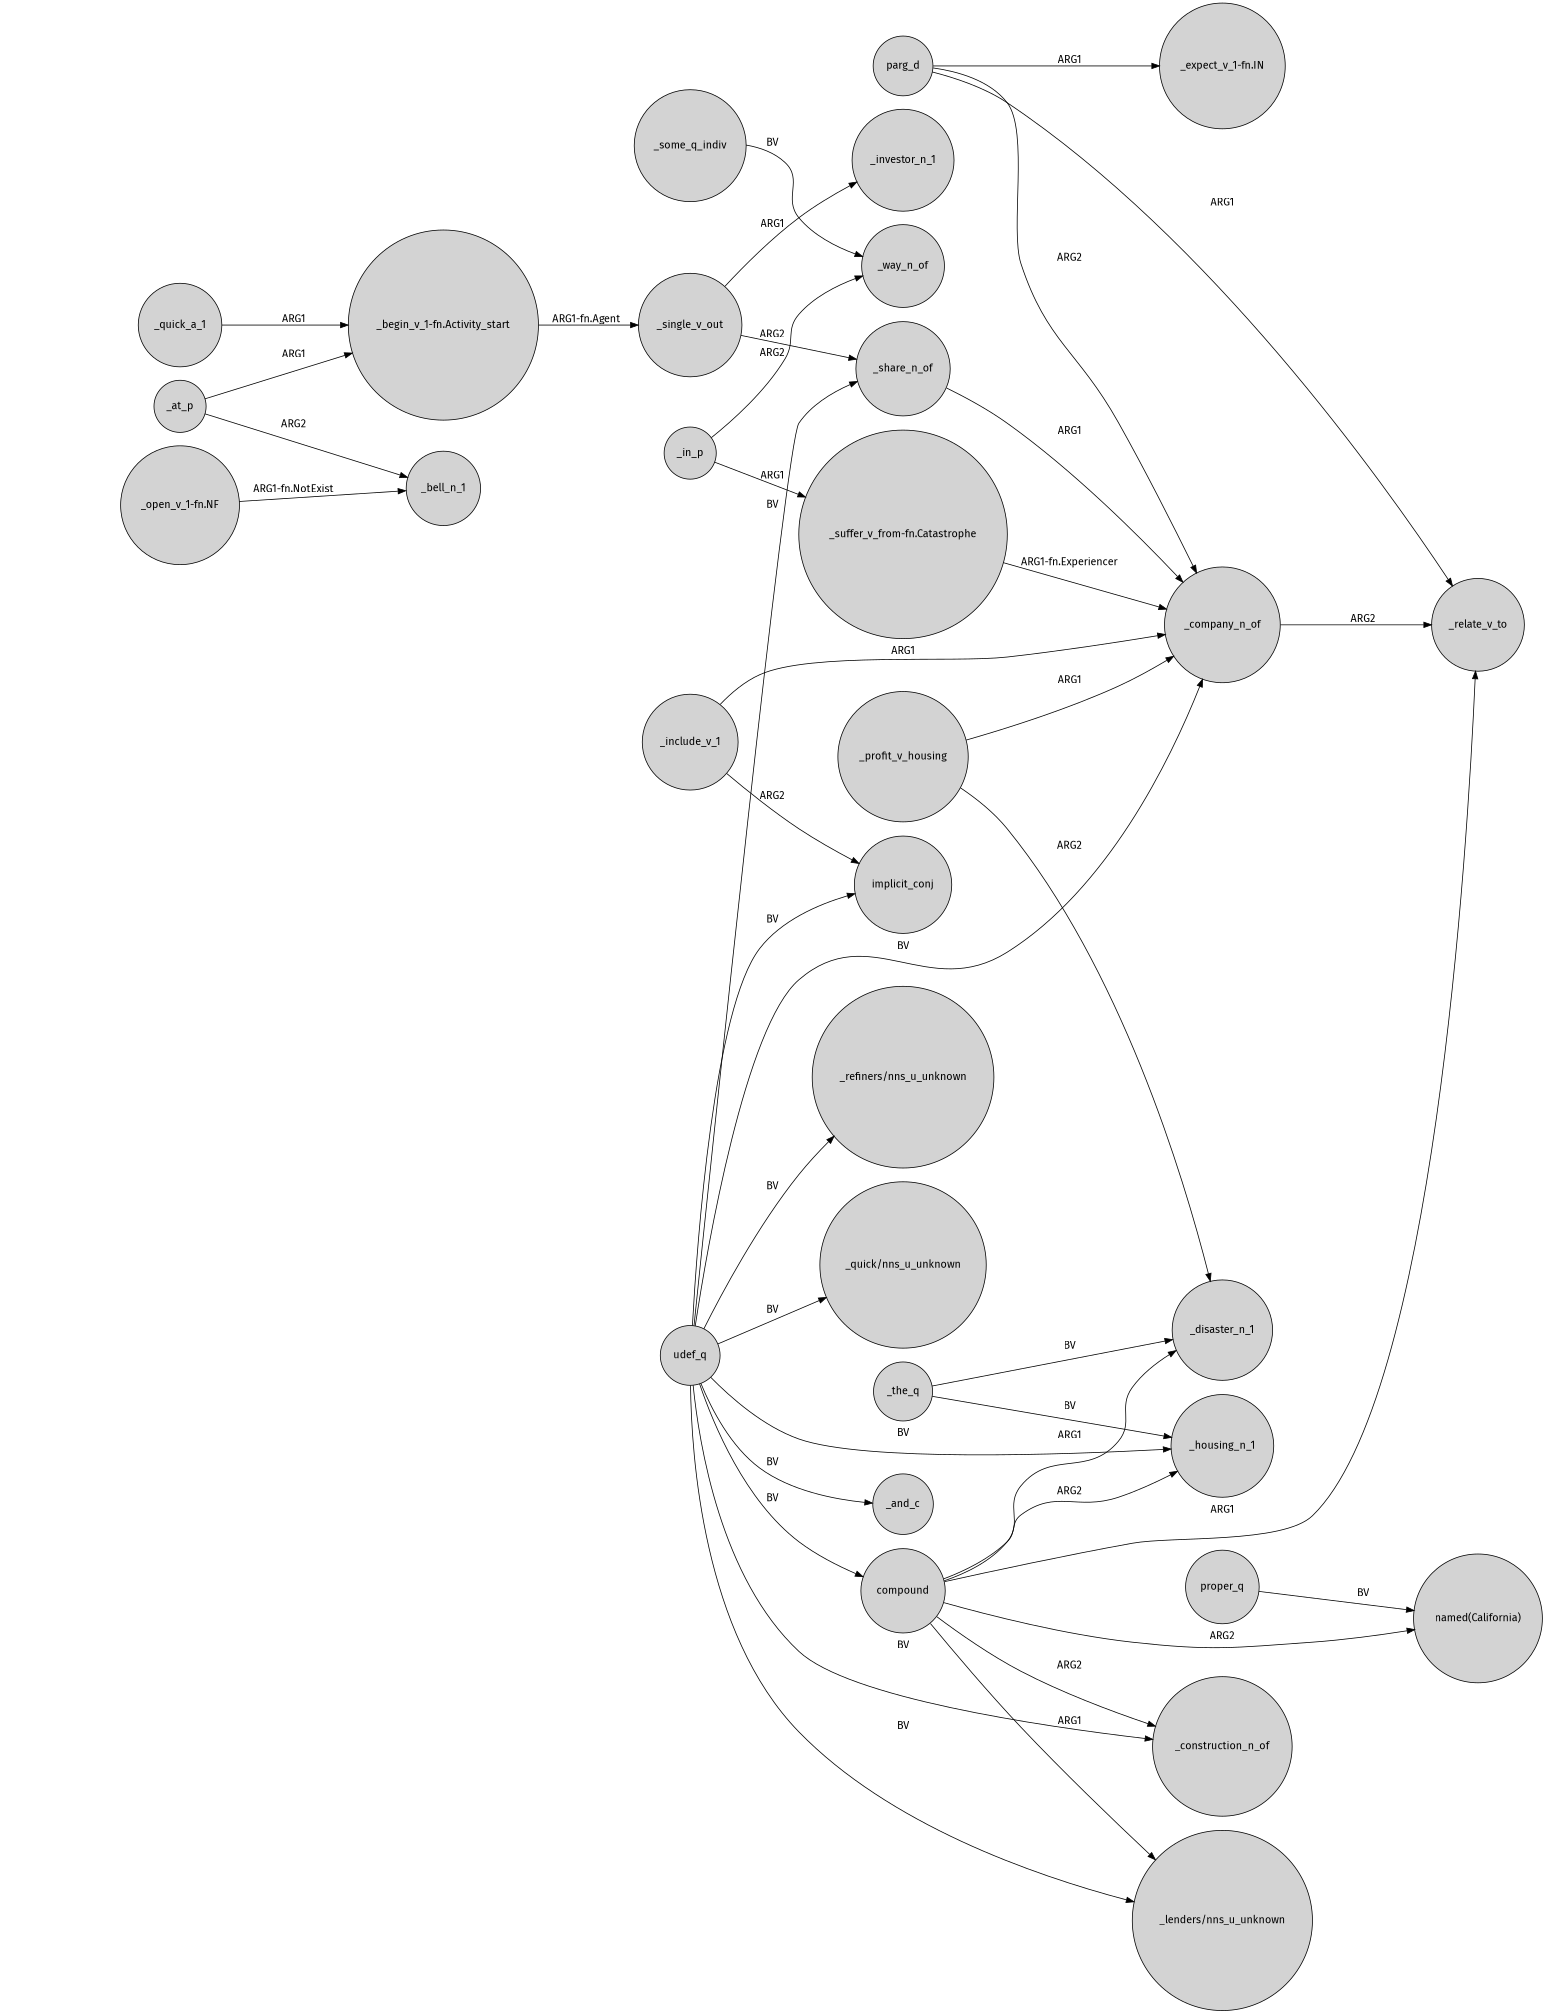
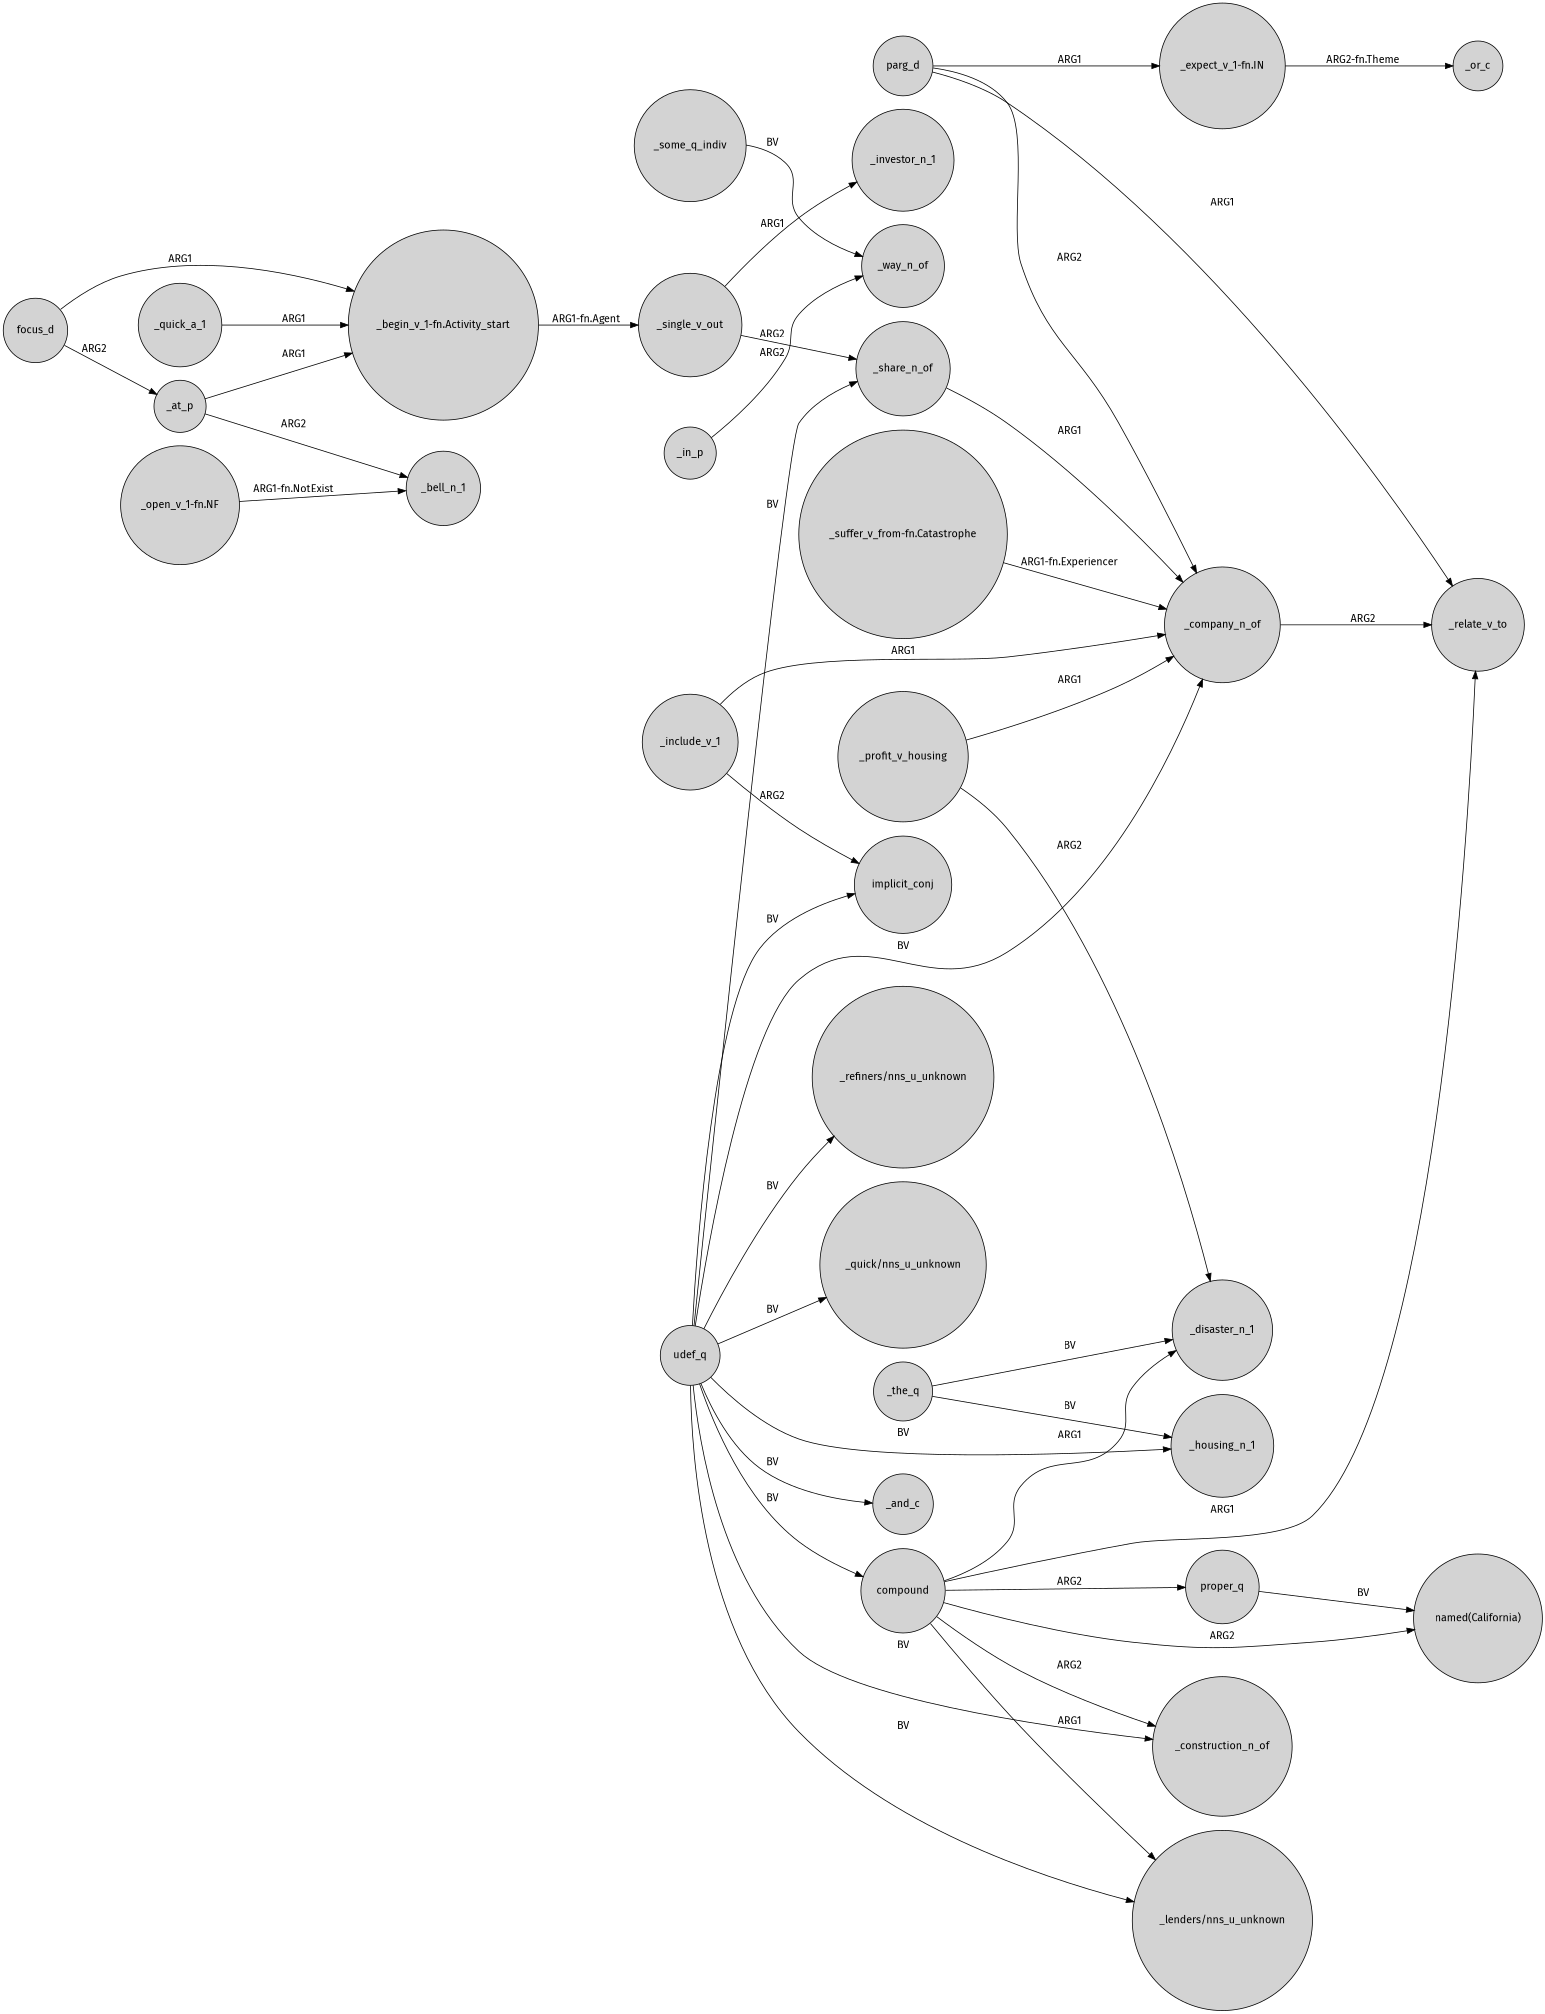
none -> (1478, 66)
none -> (35, 330)
(756, 478) -> none
(1045, 1503) -> (1061, 1589)
